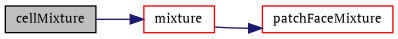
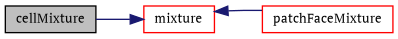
(232, 28) -> (245, 10)
